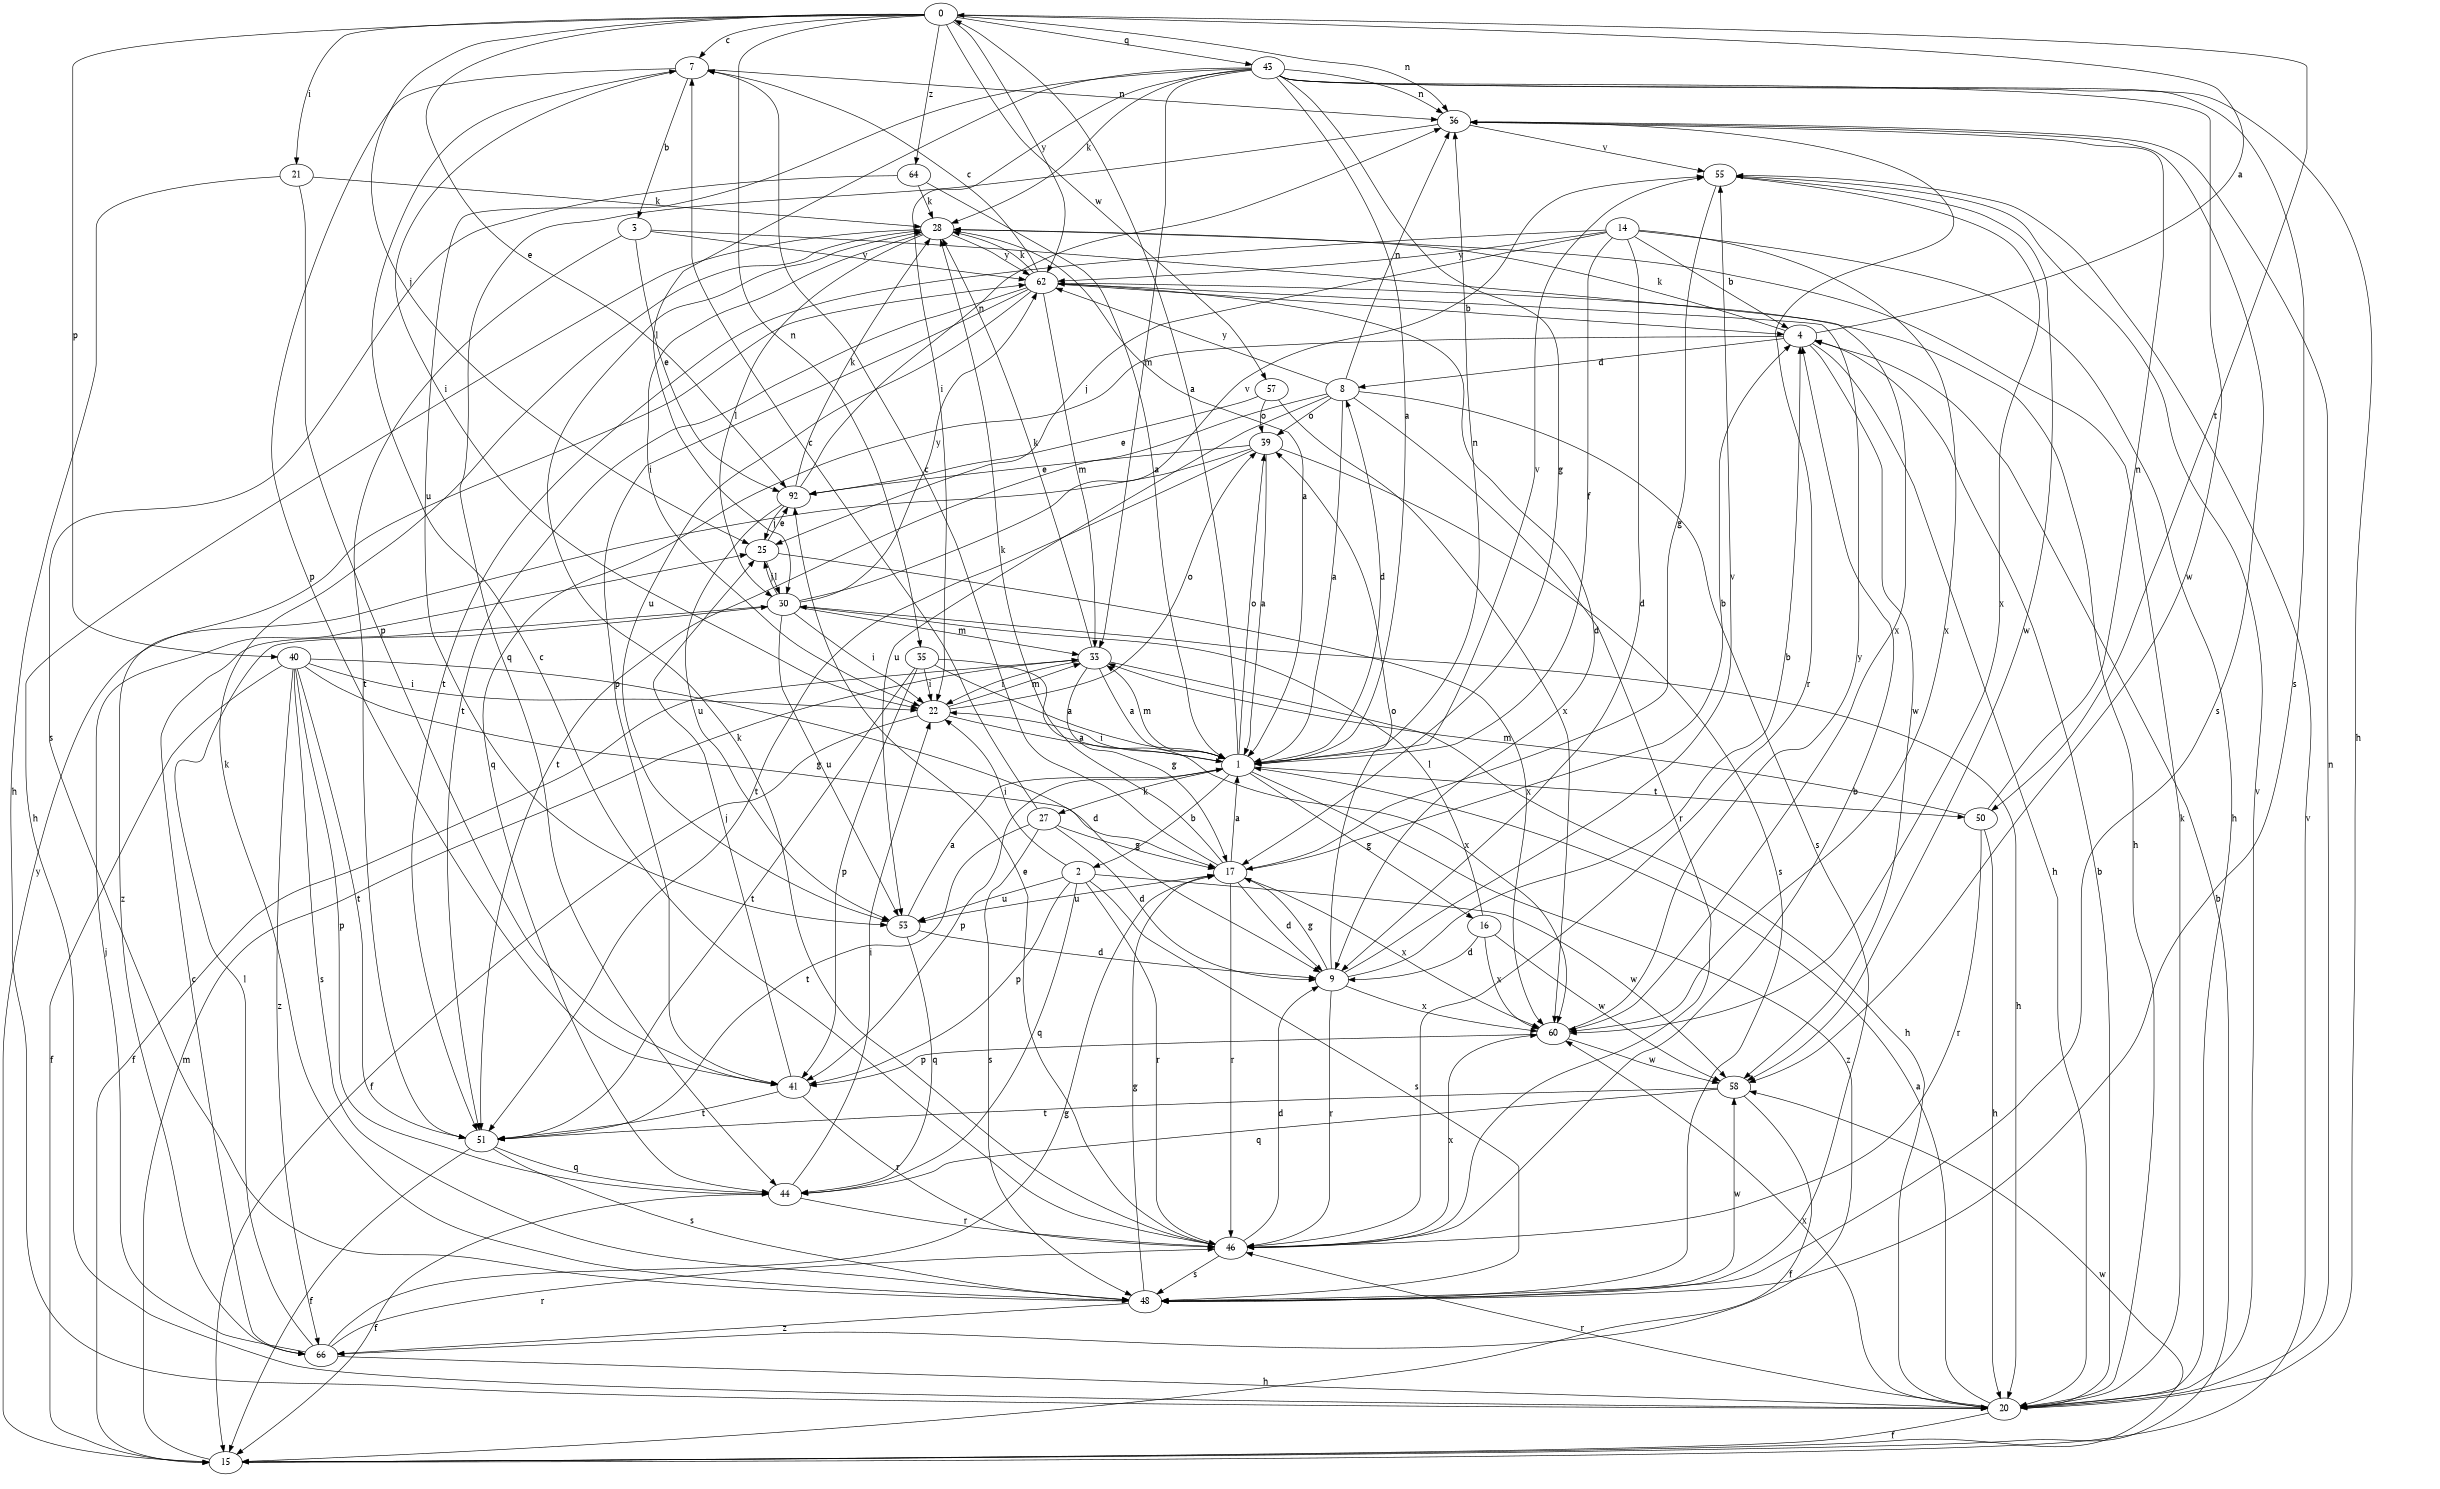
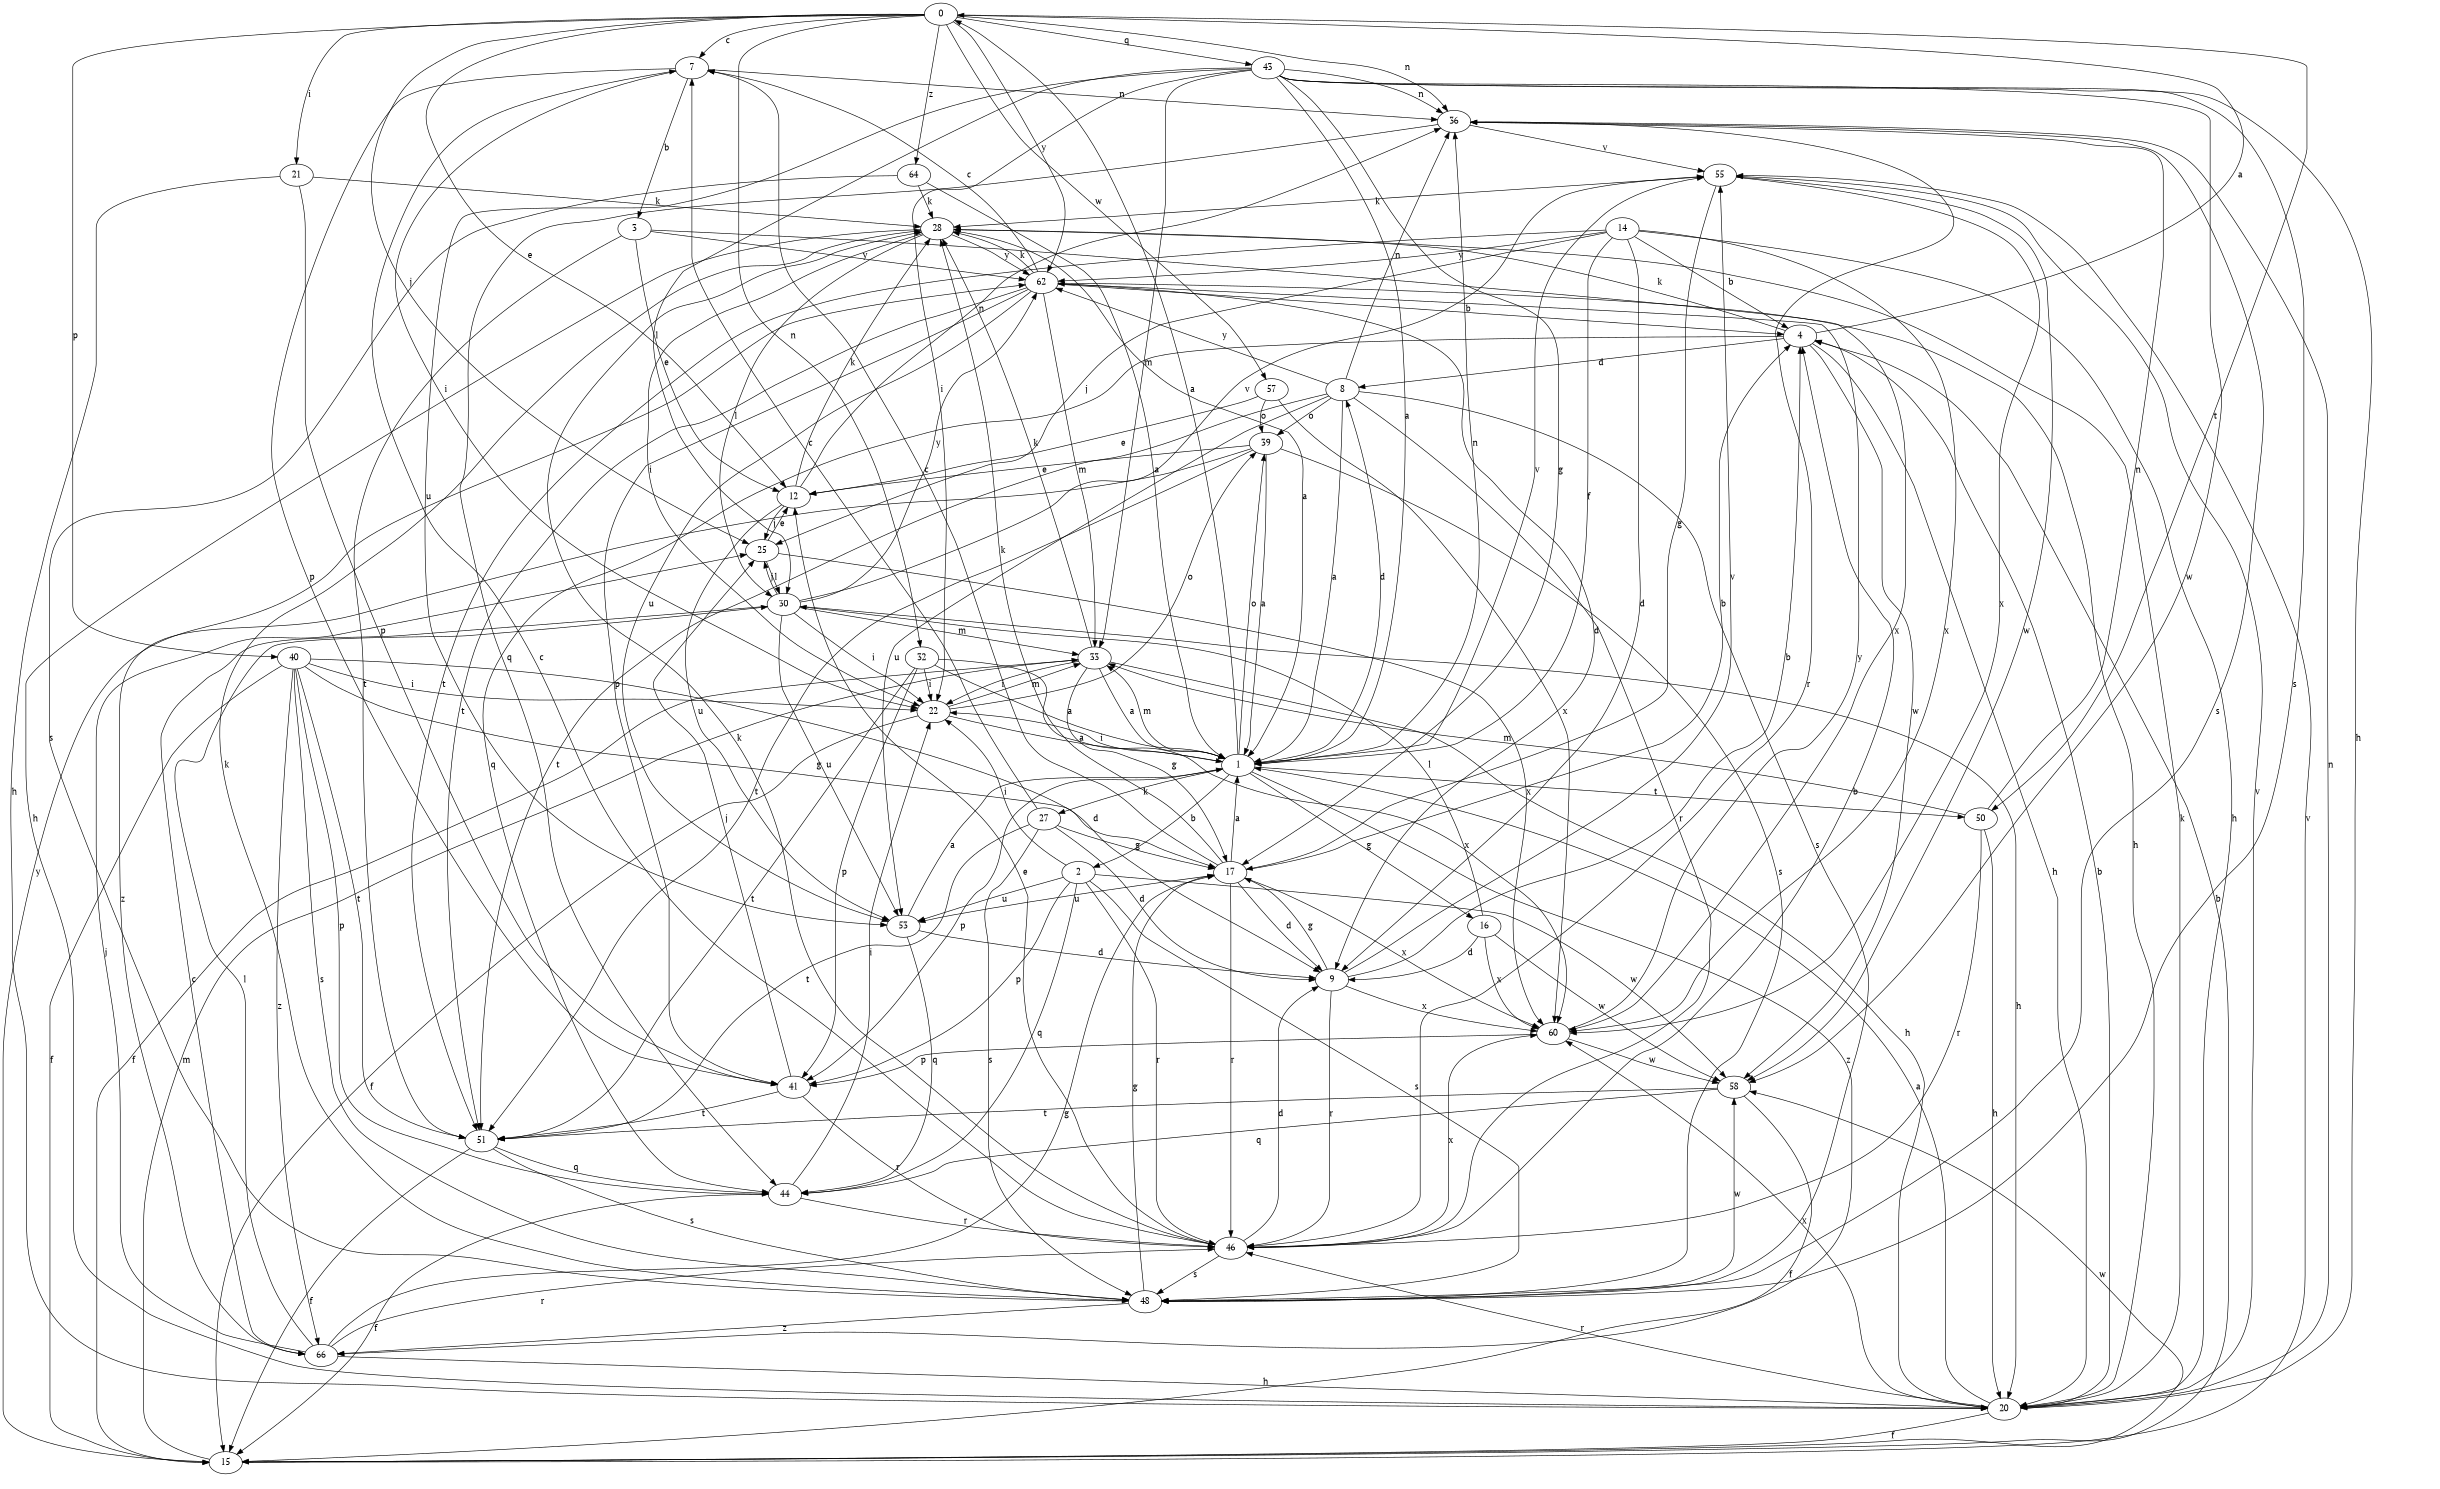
(1098, 131) -> (1332, 202)
(794, 497) -> (794, 497)
(922, 658) -> (922, 658)
(1388, 706) -> none
